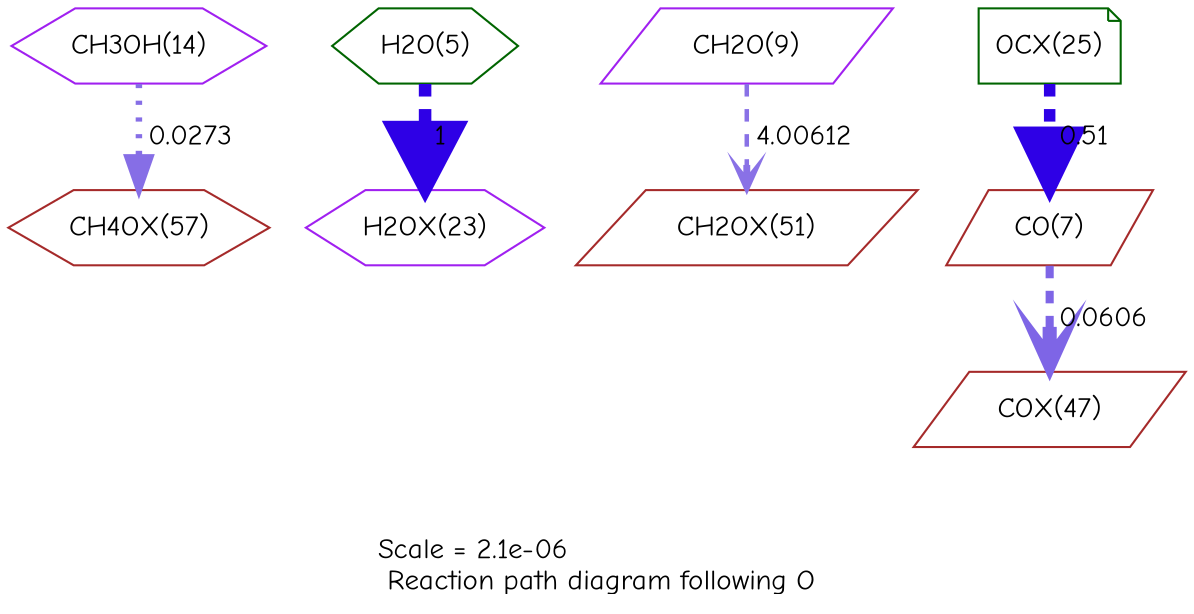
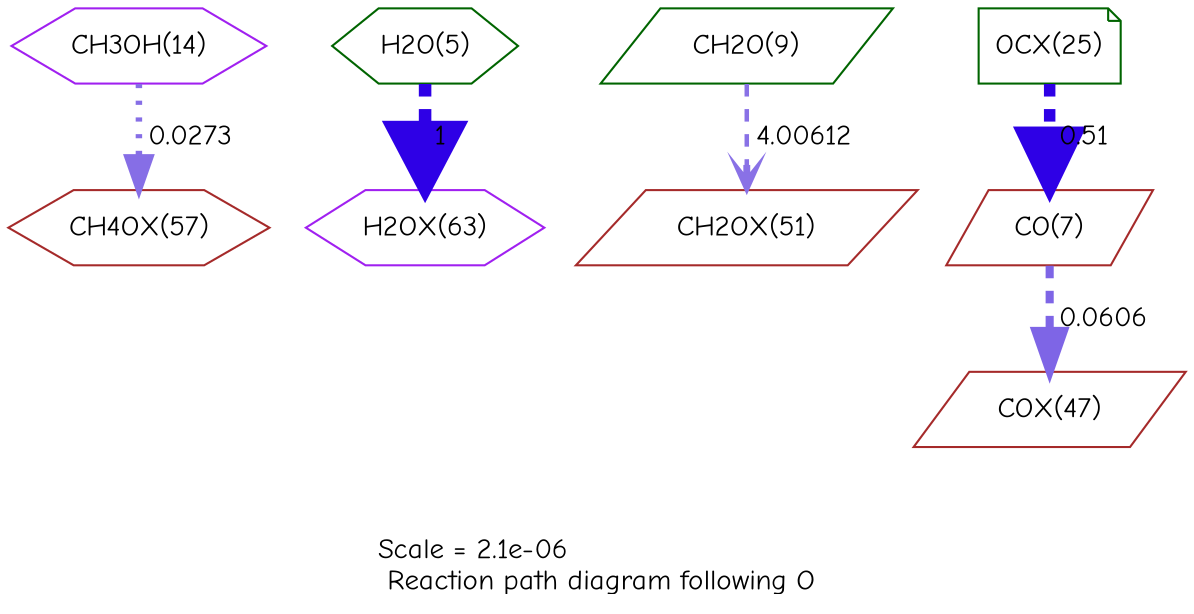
(747, 46) -> (747, 46)
(425, 228) -> (425, 228)
(1050, 298) -> (1050, 298)
